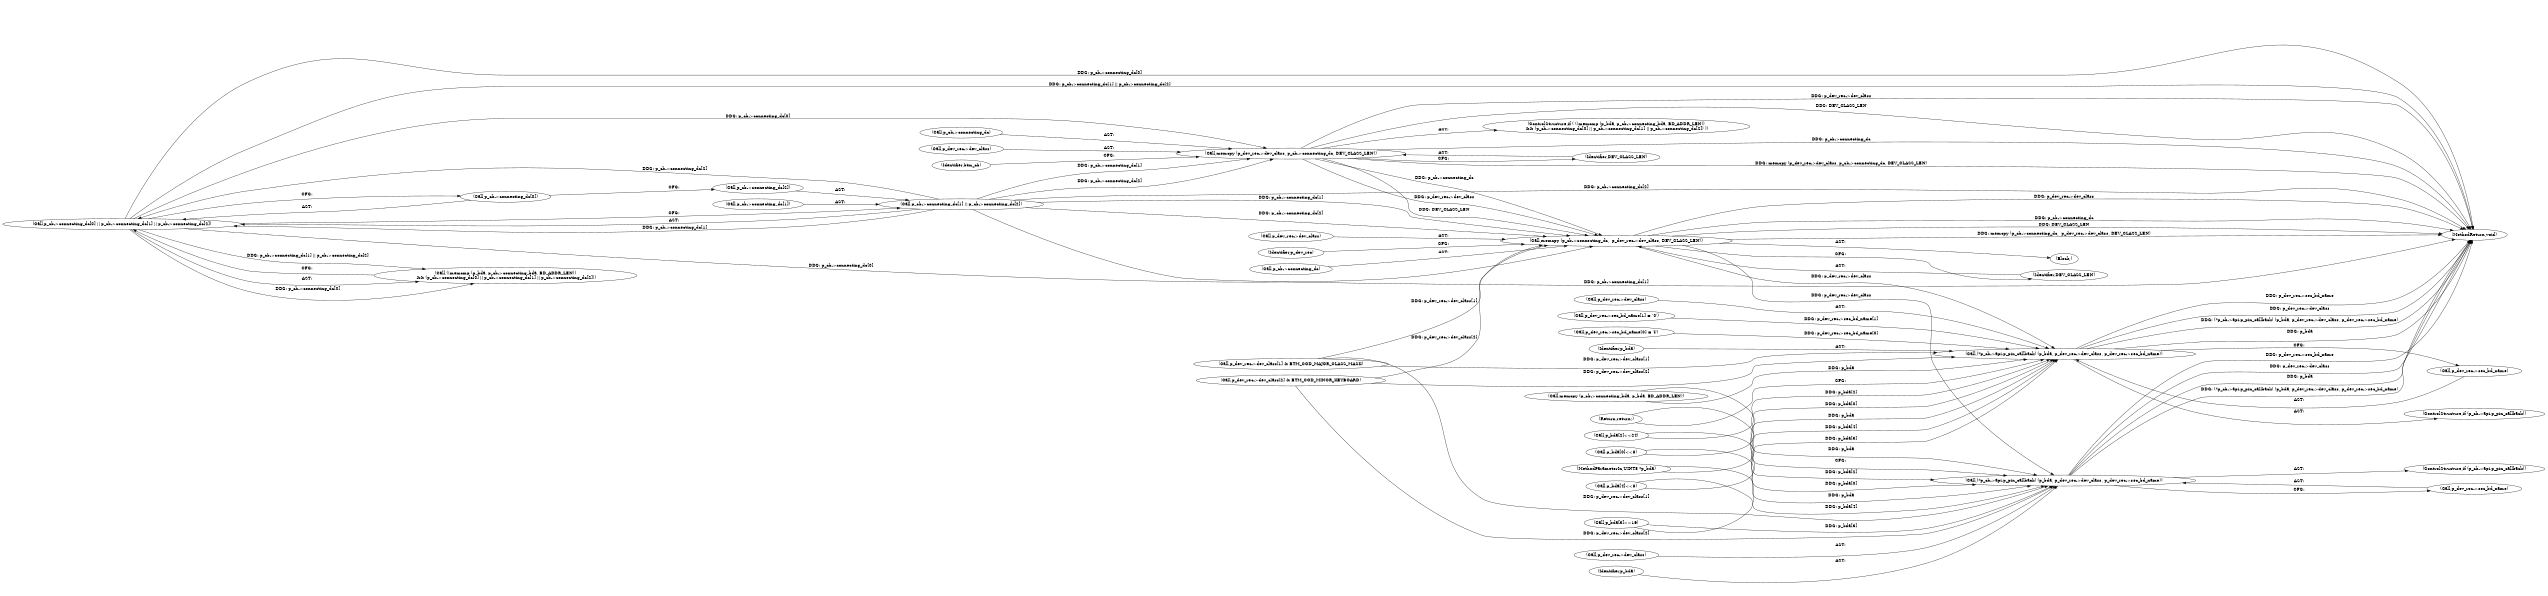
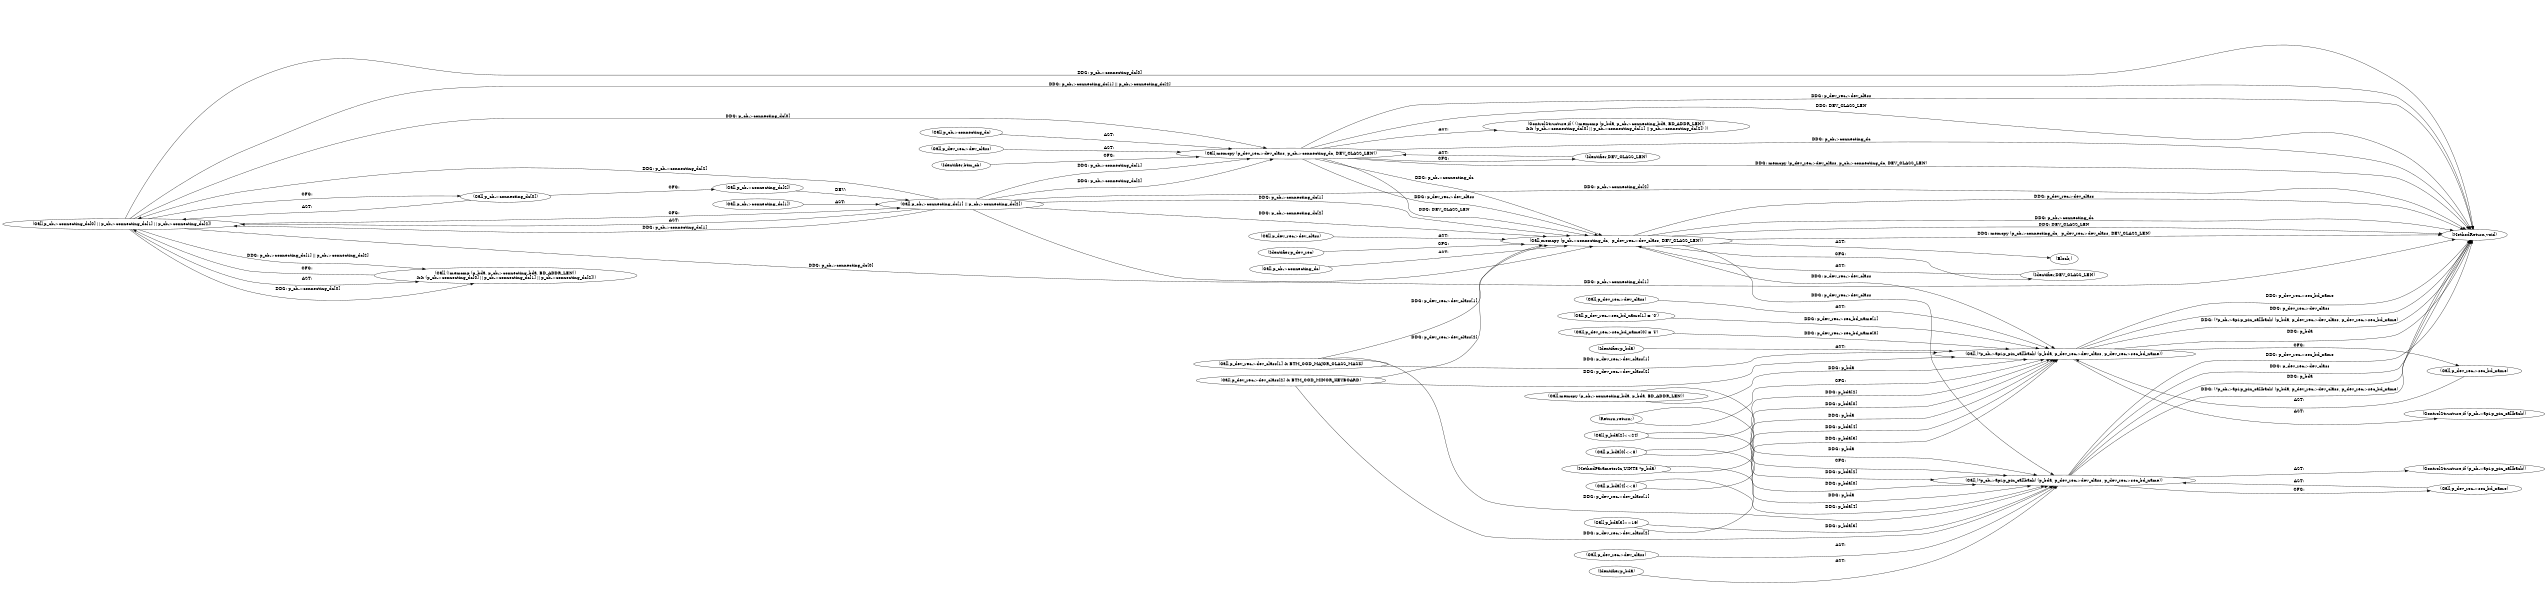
(841, 190) -> (841, 190)
